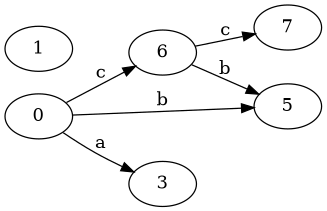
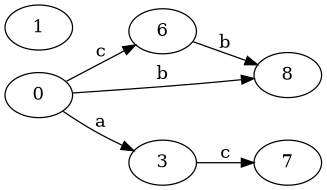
(219, 41) -> (219, 163)
(288, 106) -> (288, 75)
